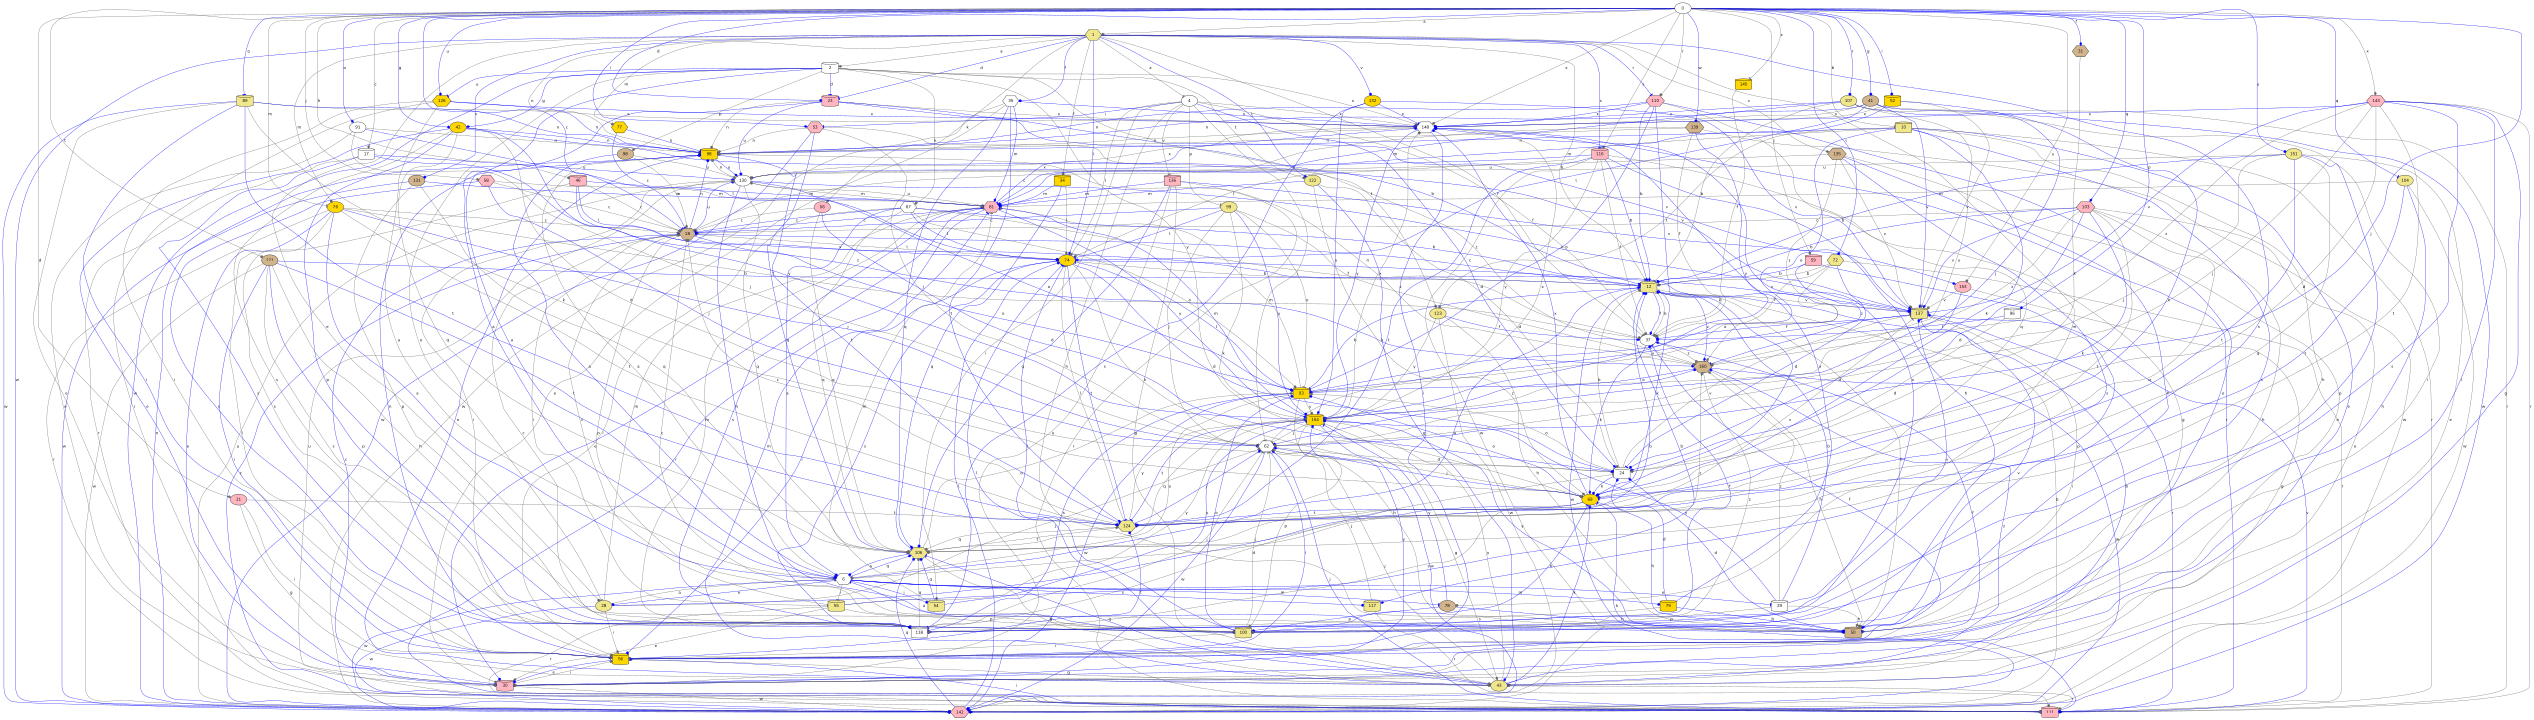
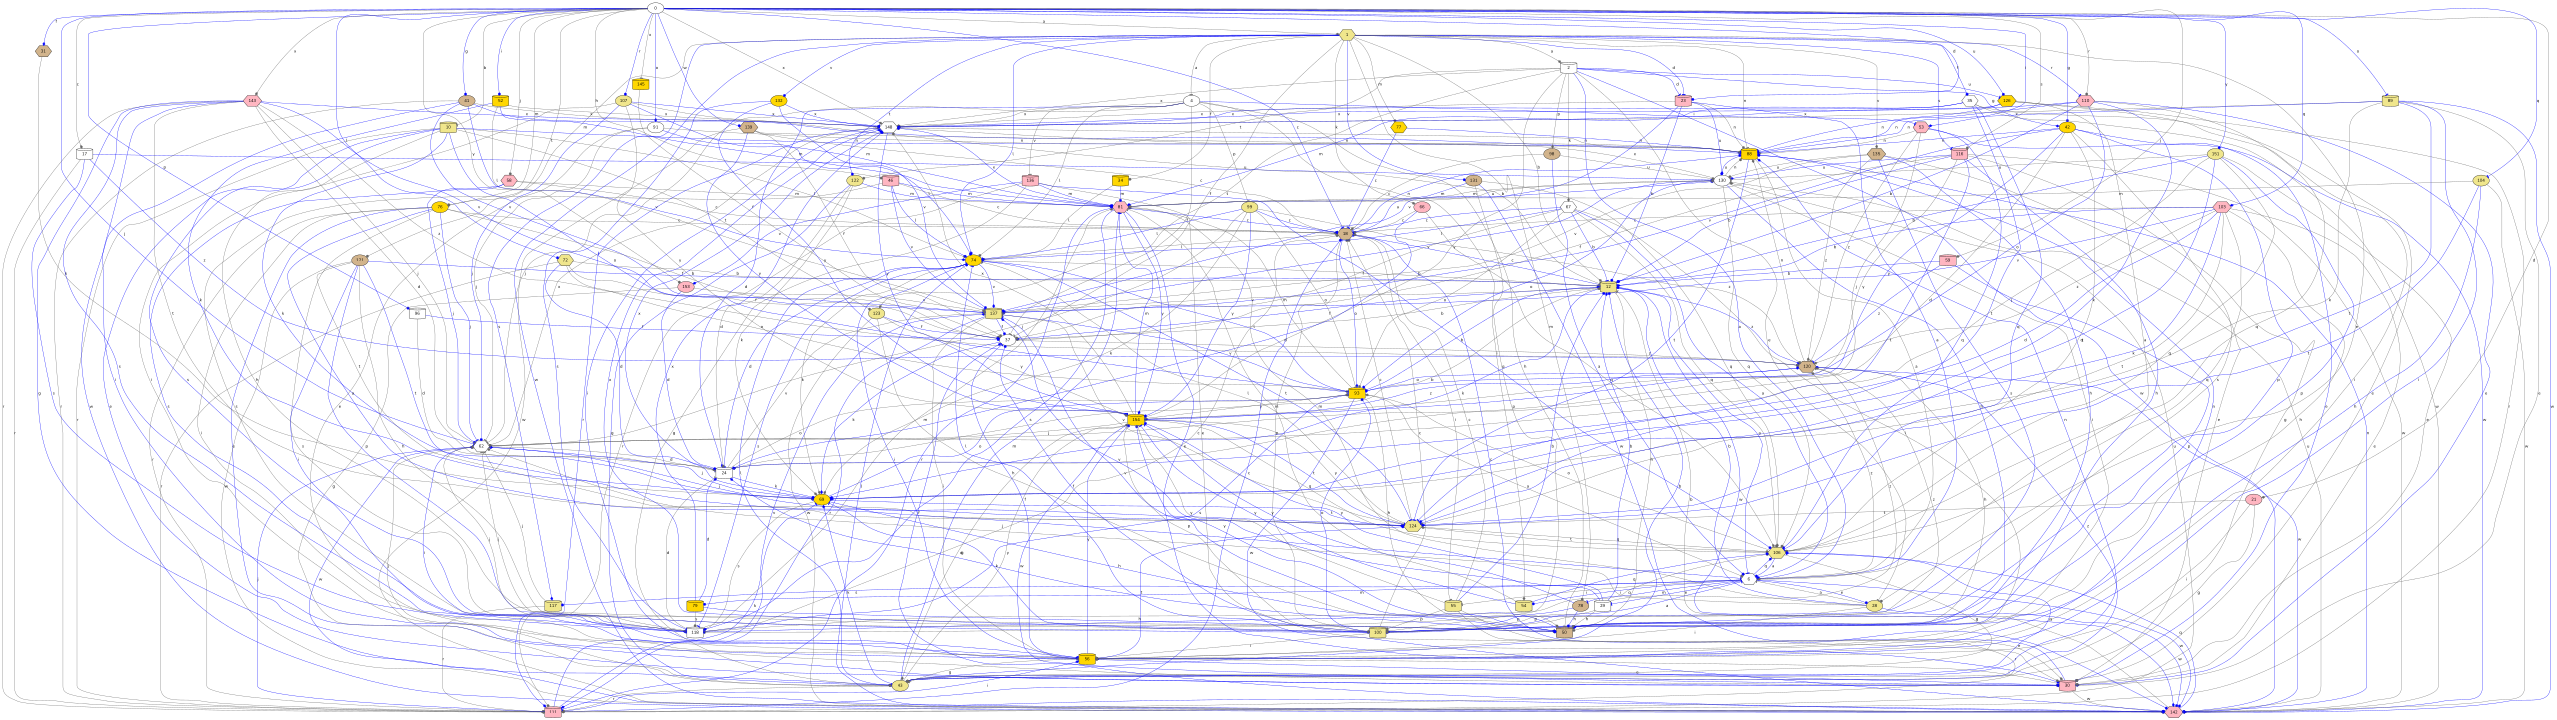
(938, 346) -> none
(1703, 367) -> (1807, 367)
